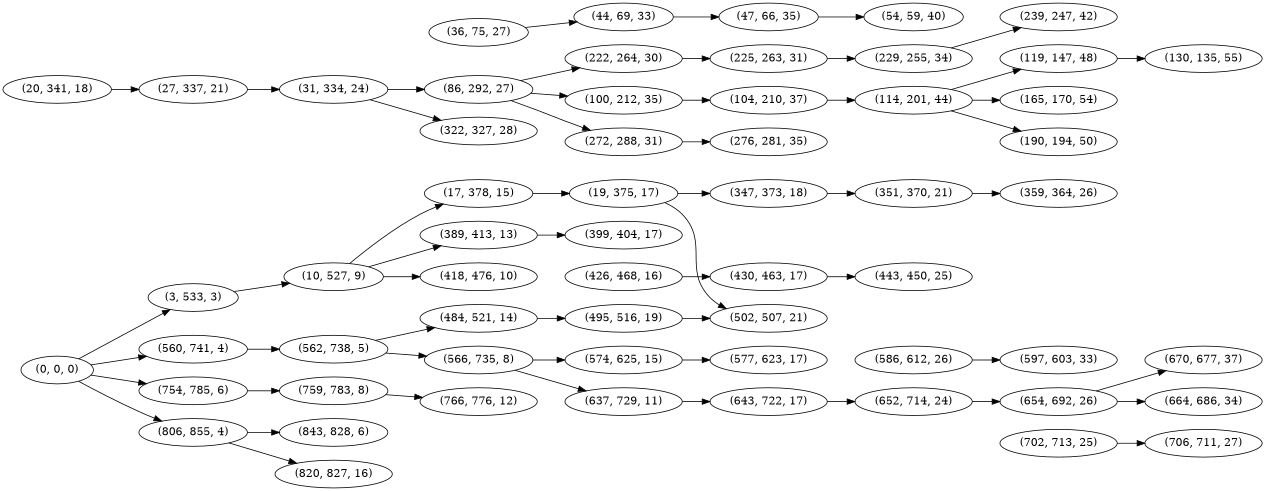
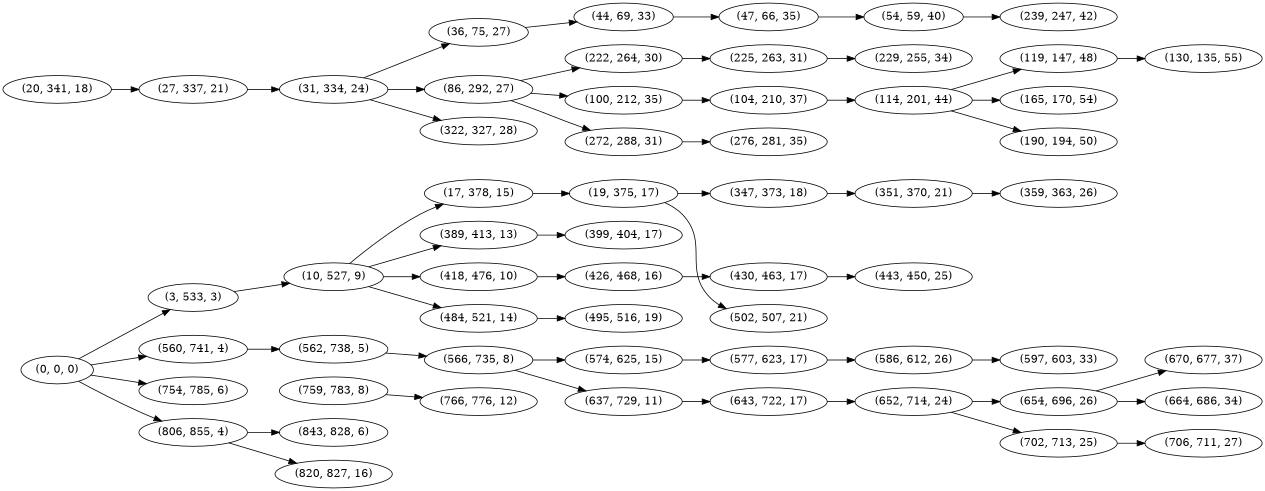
(982, 39) -> (978, 17)
none -> (403, 62)
(1059, 193) -> (1059, 193)
none -> (547, 277)
(692, 318) -> none
(401, 335) -> (401, 296)
none -> (837, 360)
(259, 391) -> none
(1059, 402) -> (1059, 402)
none -> (982, 421)
